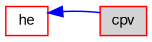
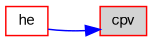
(82, 11) -> (67, 31)
